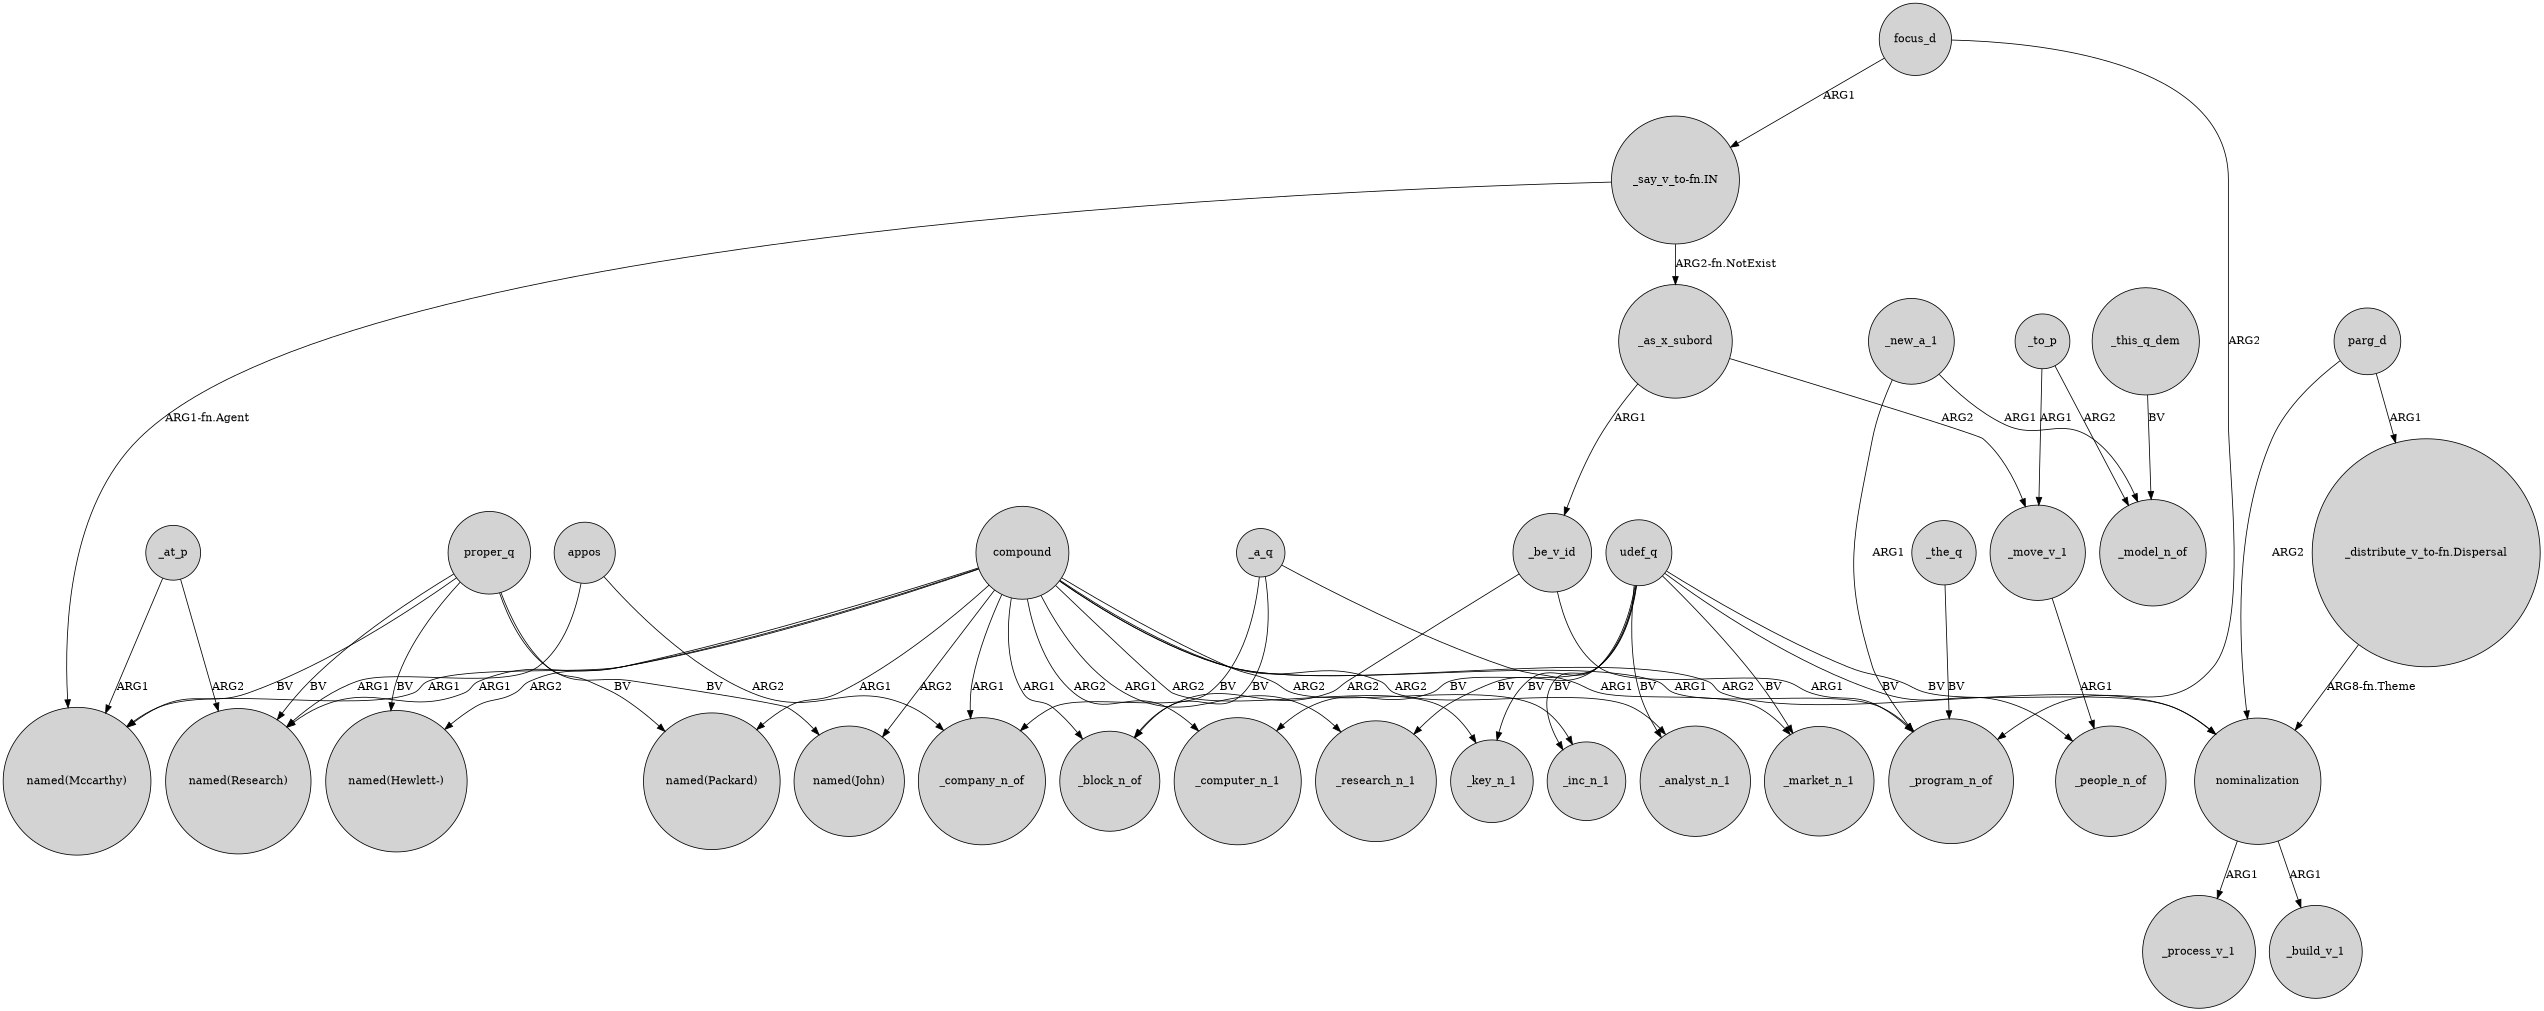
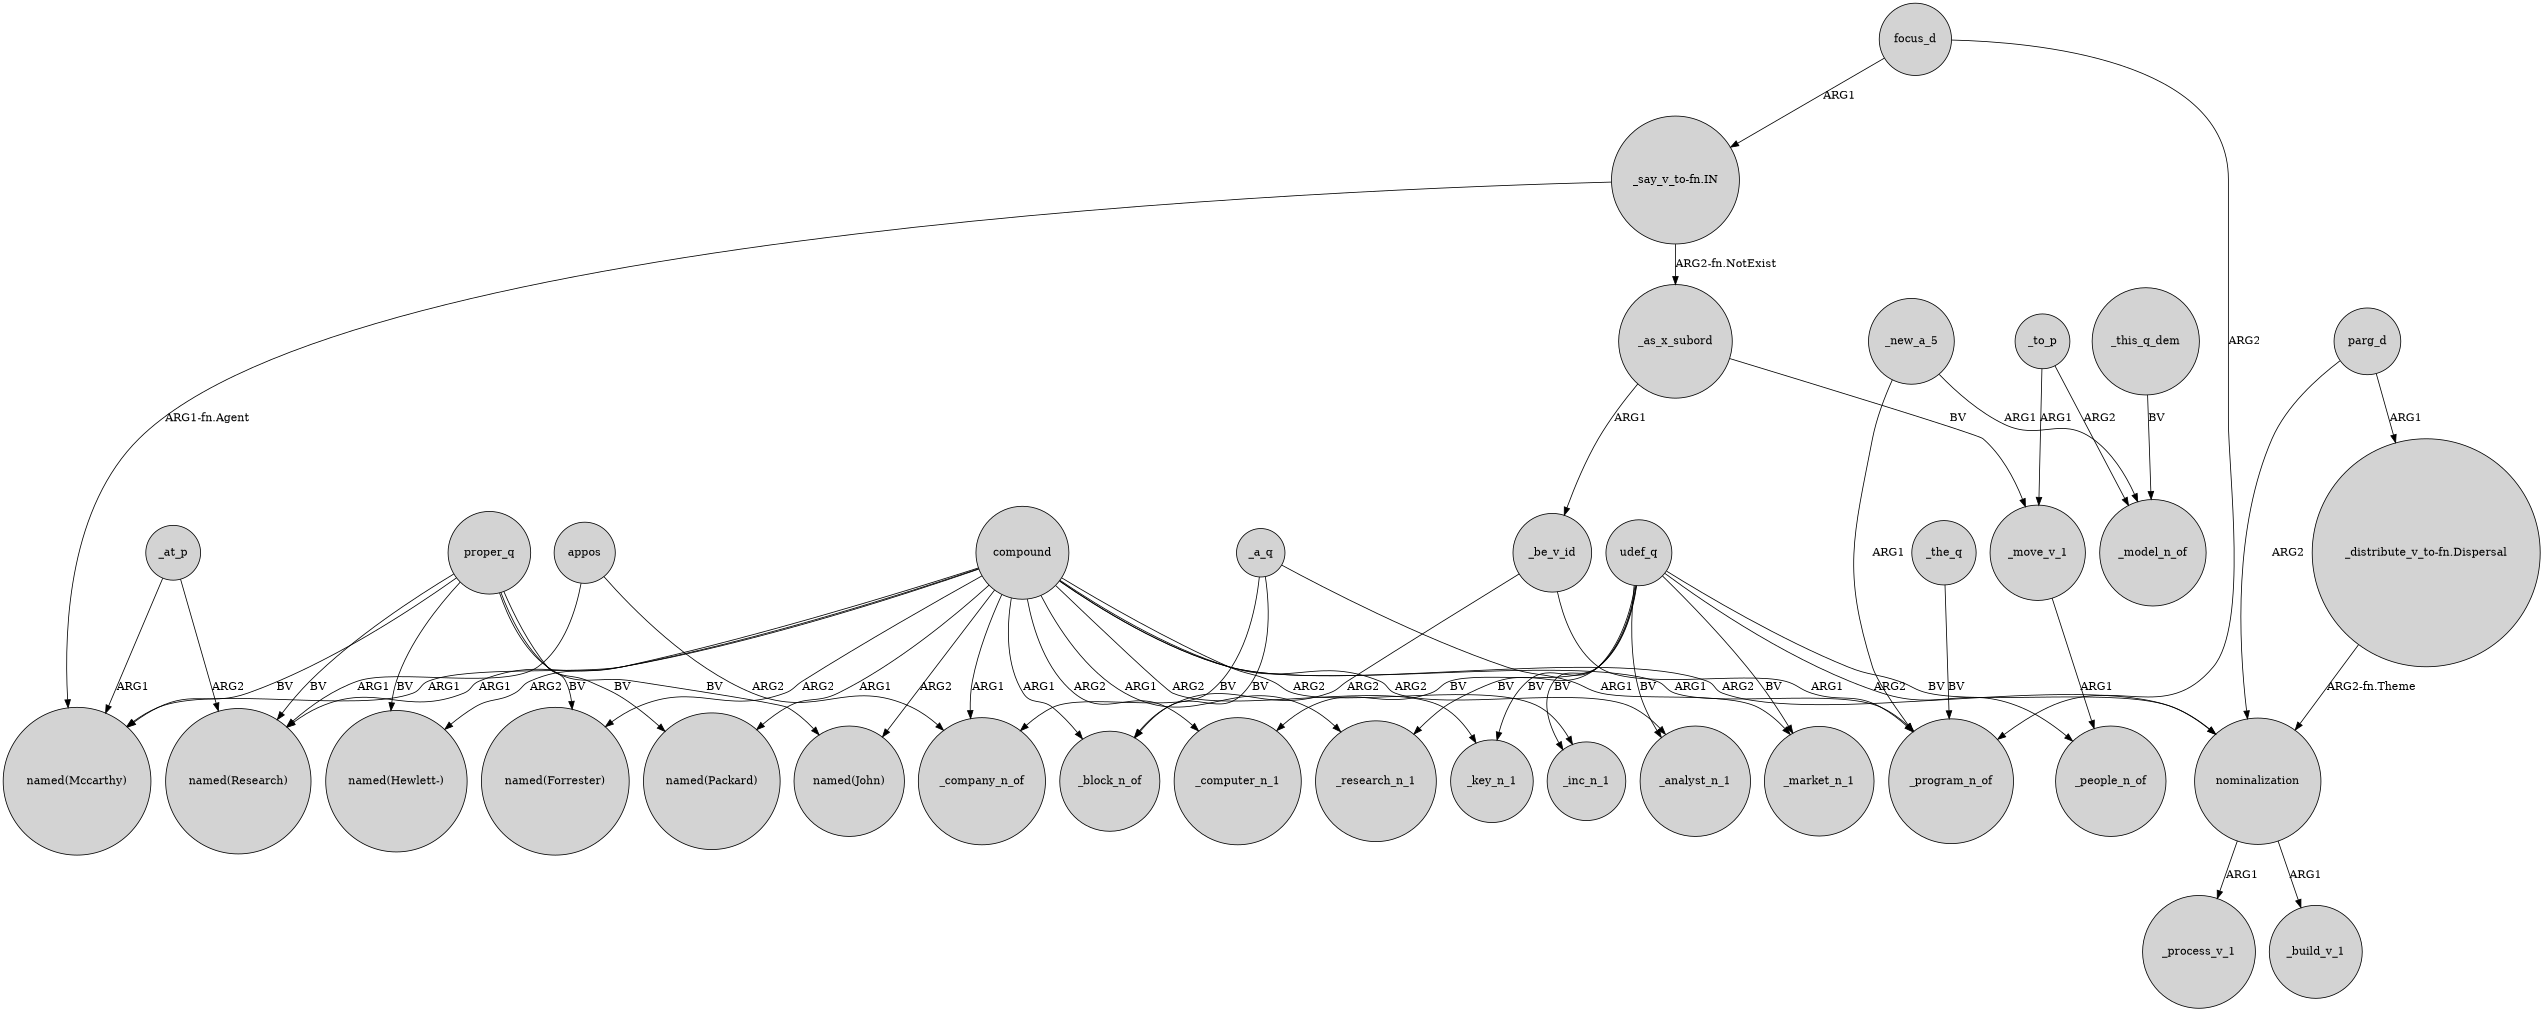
(1911, 341) -> (1911, 341)
(1958, 418) -> (1958, 418)
(1890, 687) -> (1890, 687)
(2371, 687) -> (2371, 687)
none -> (555, 781)
